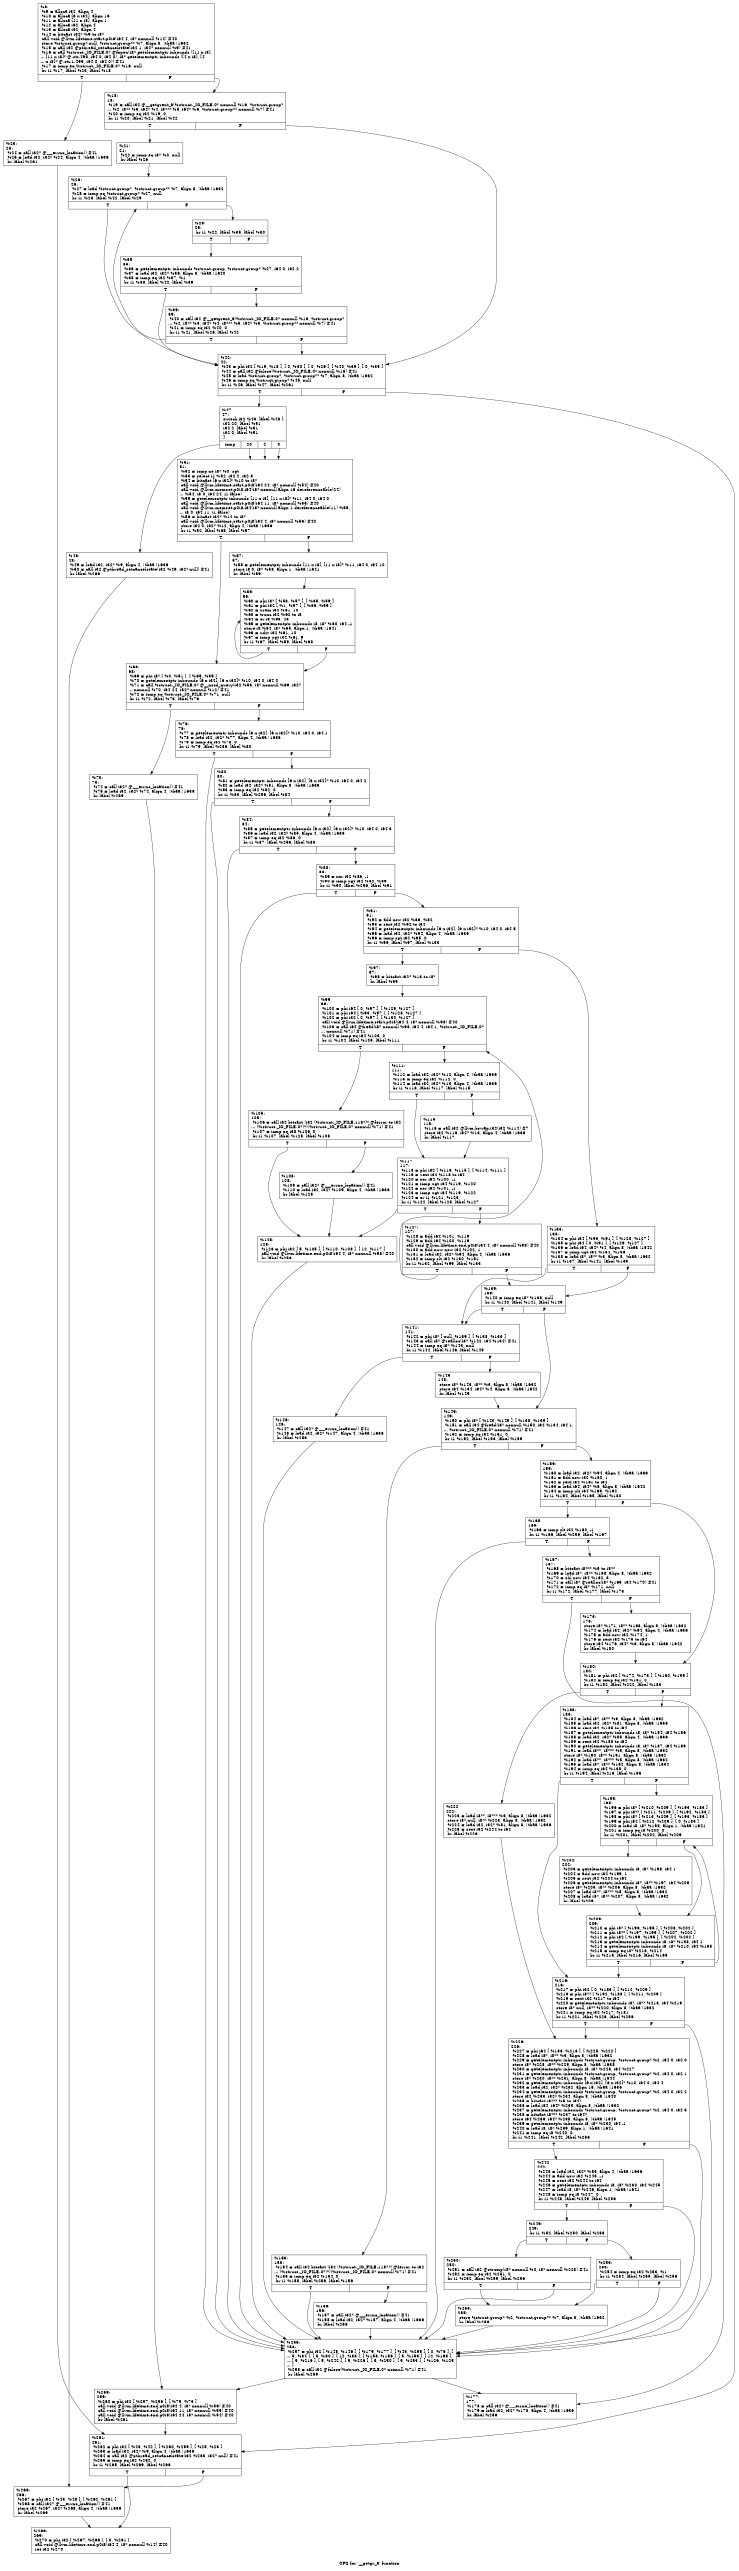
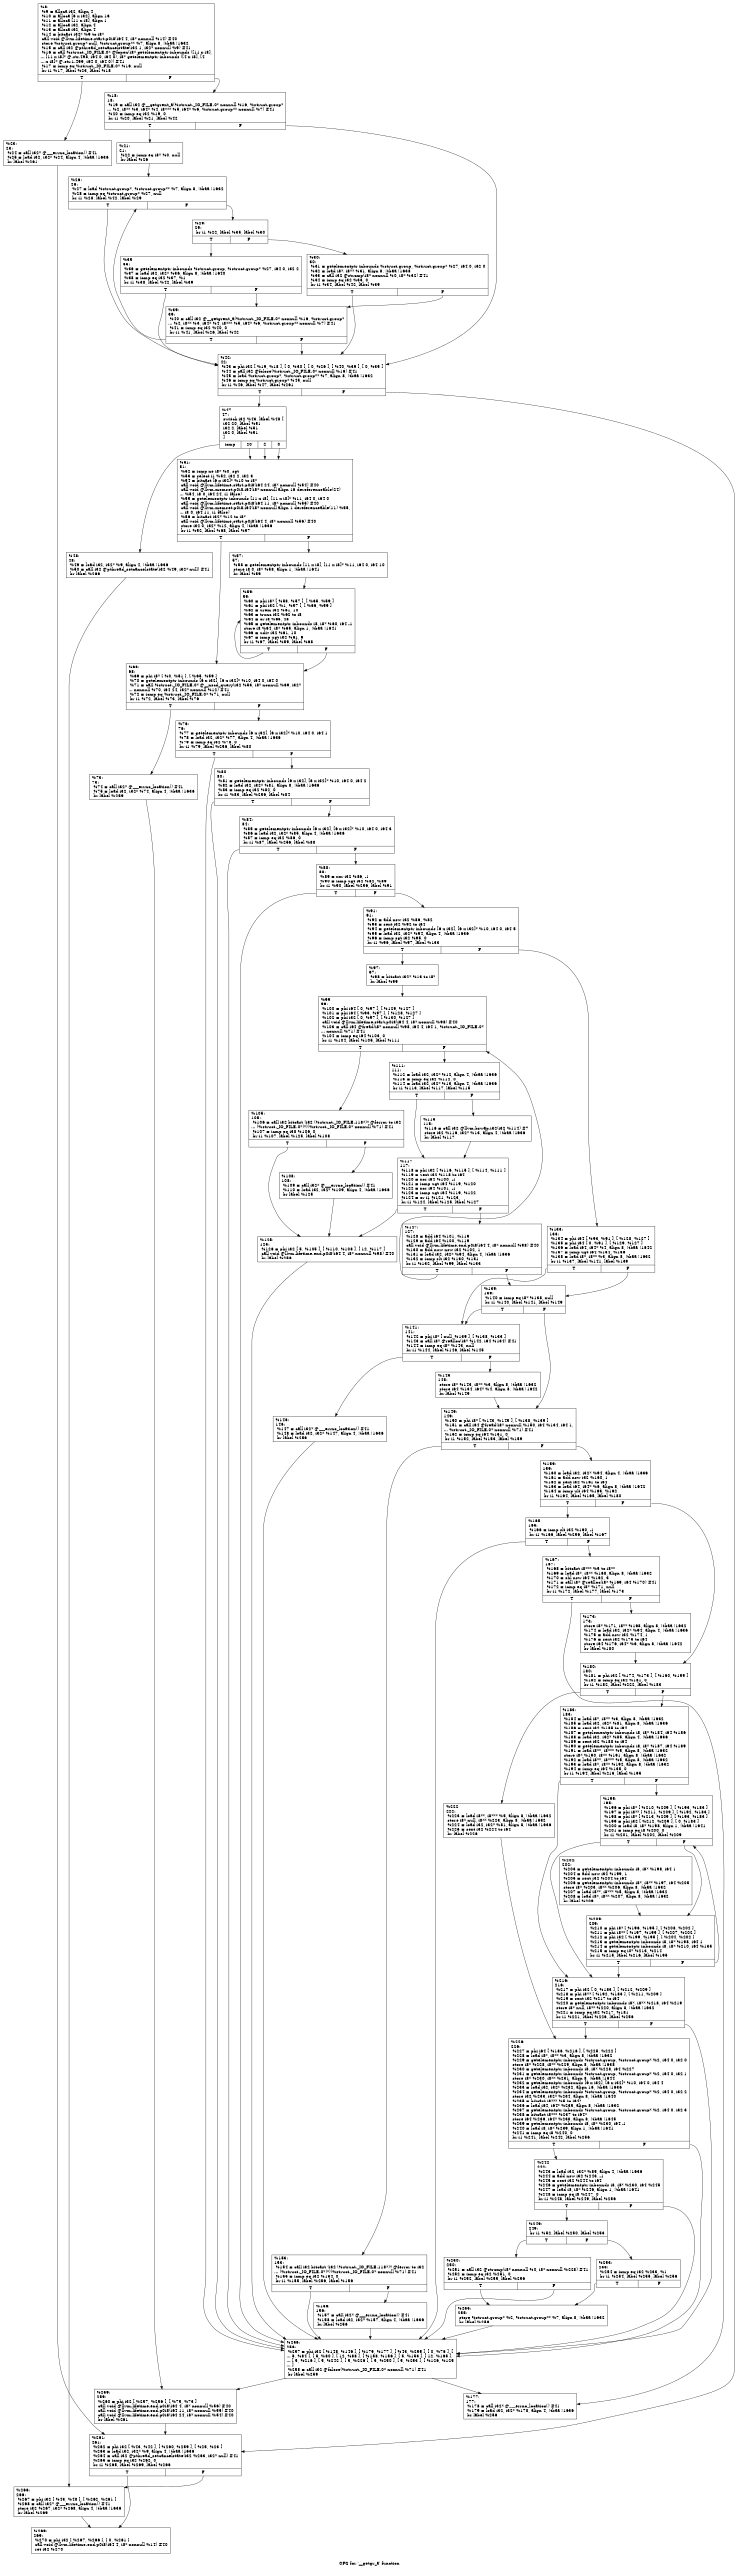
none -> (398, 275)
(628, 1850) -> (555, 1896)
(570, 2339) -> none
